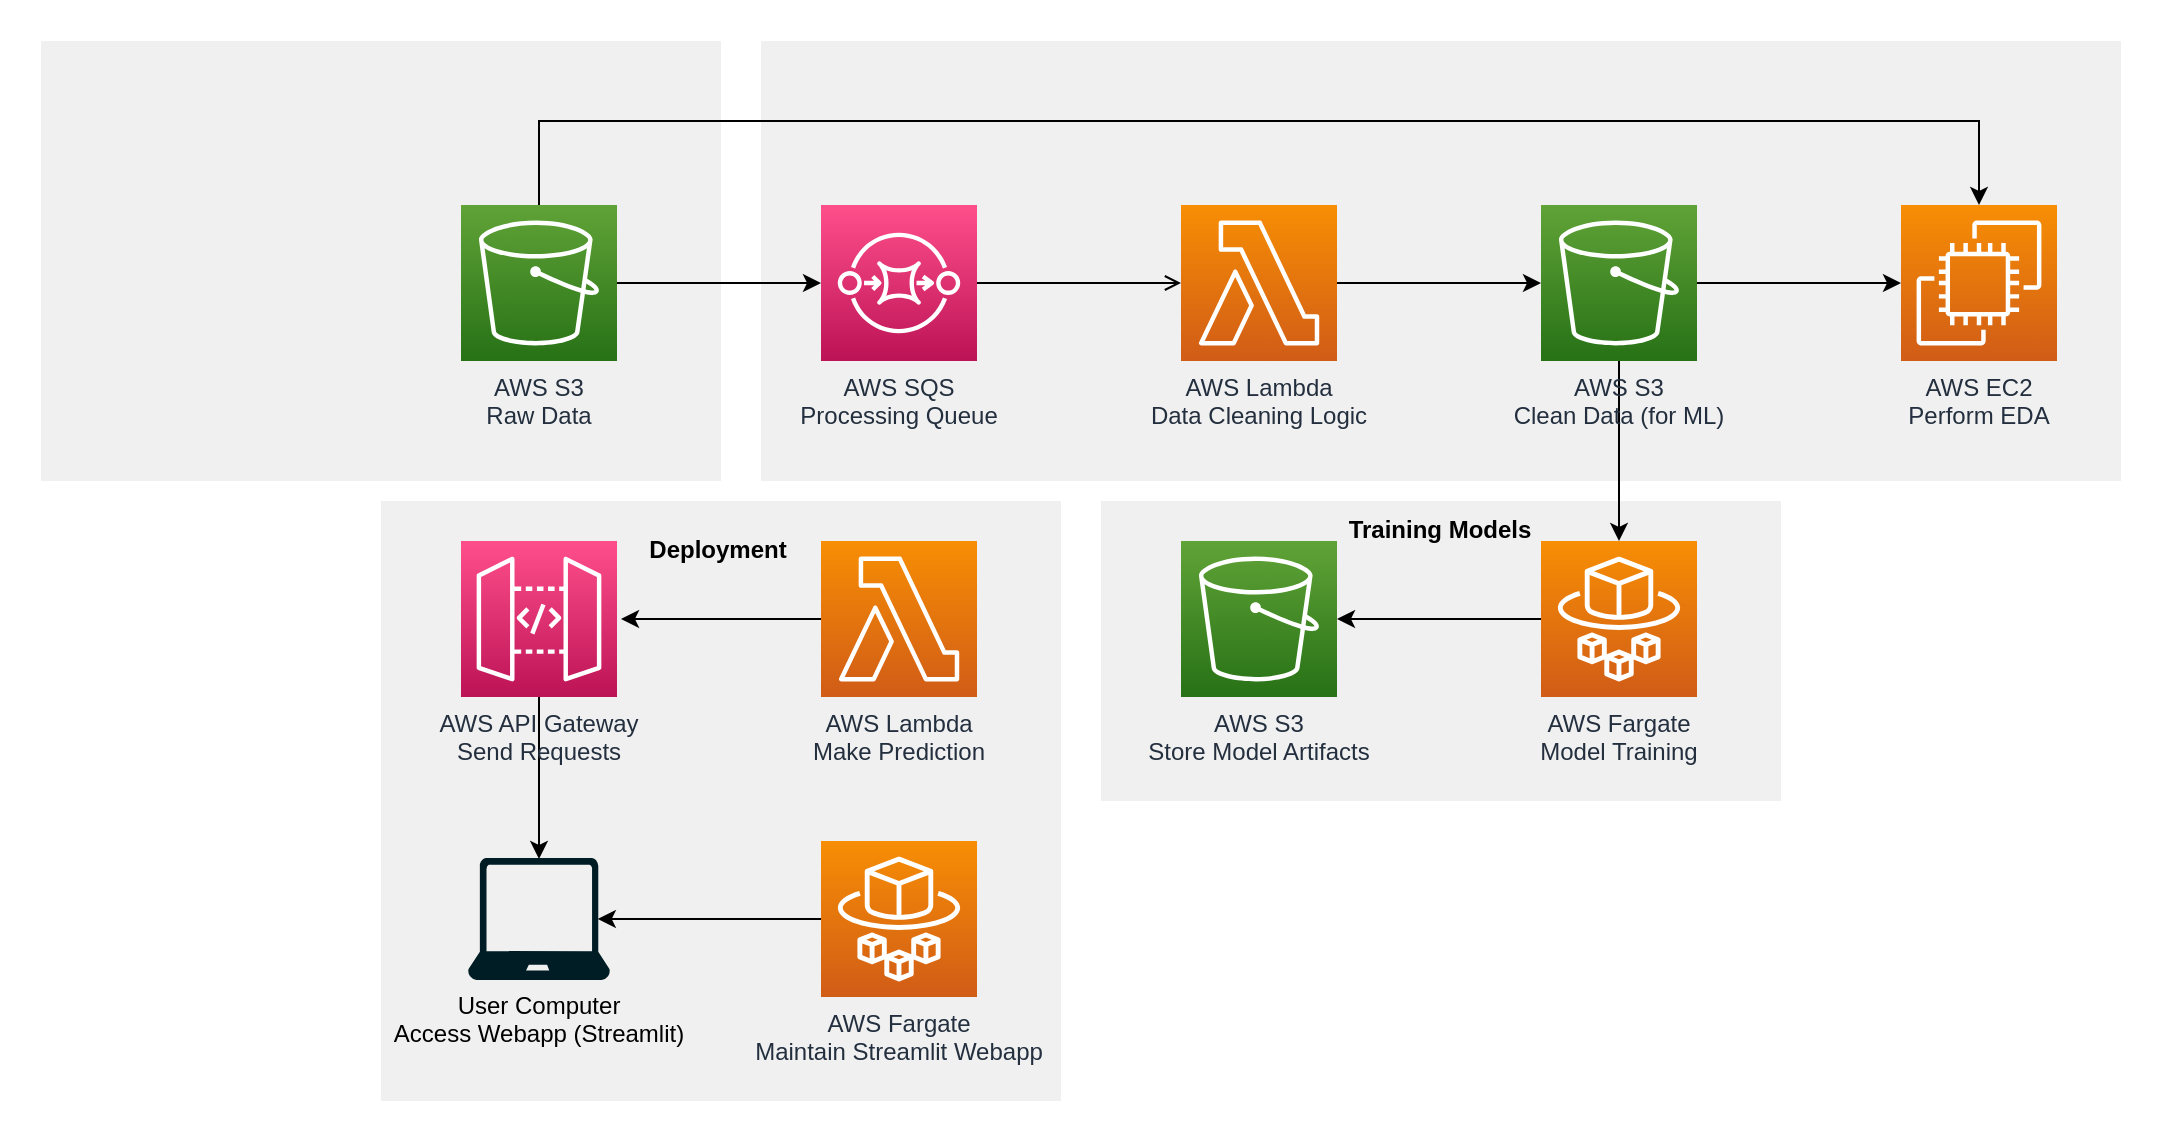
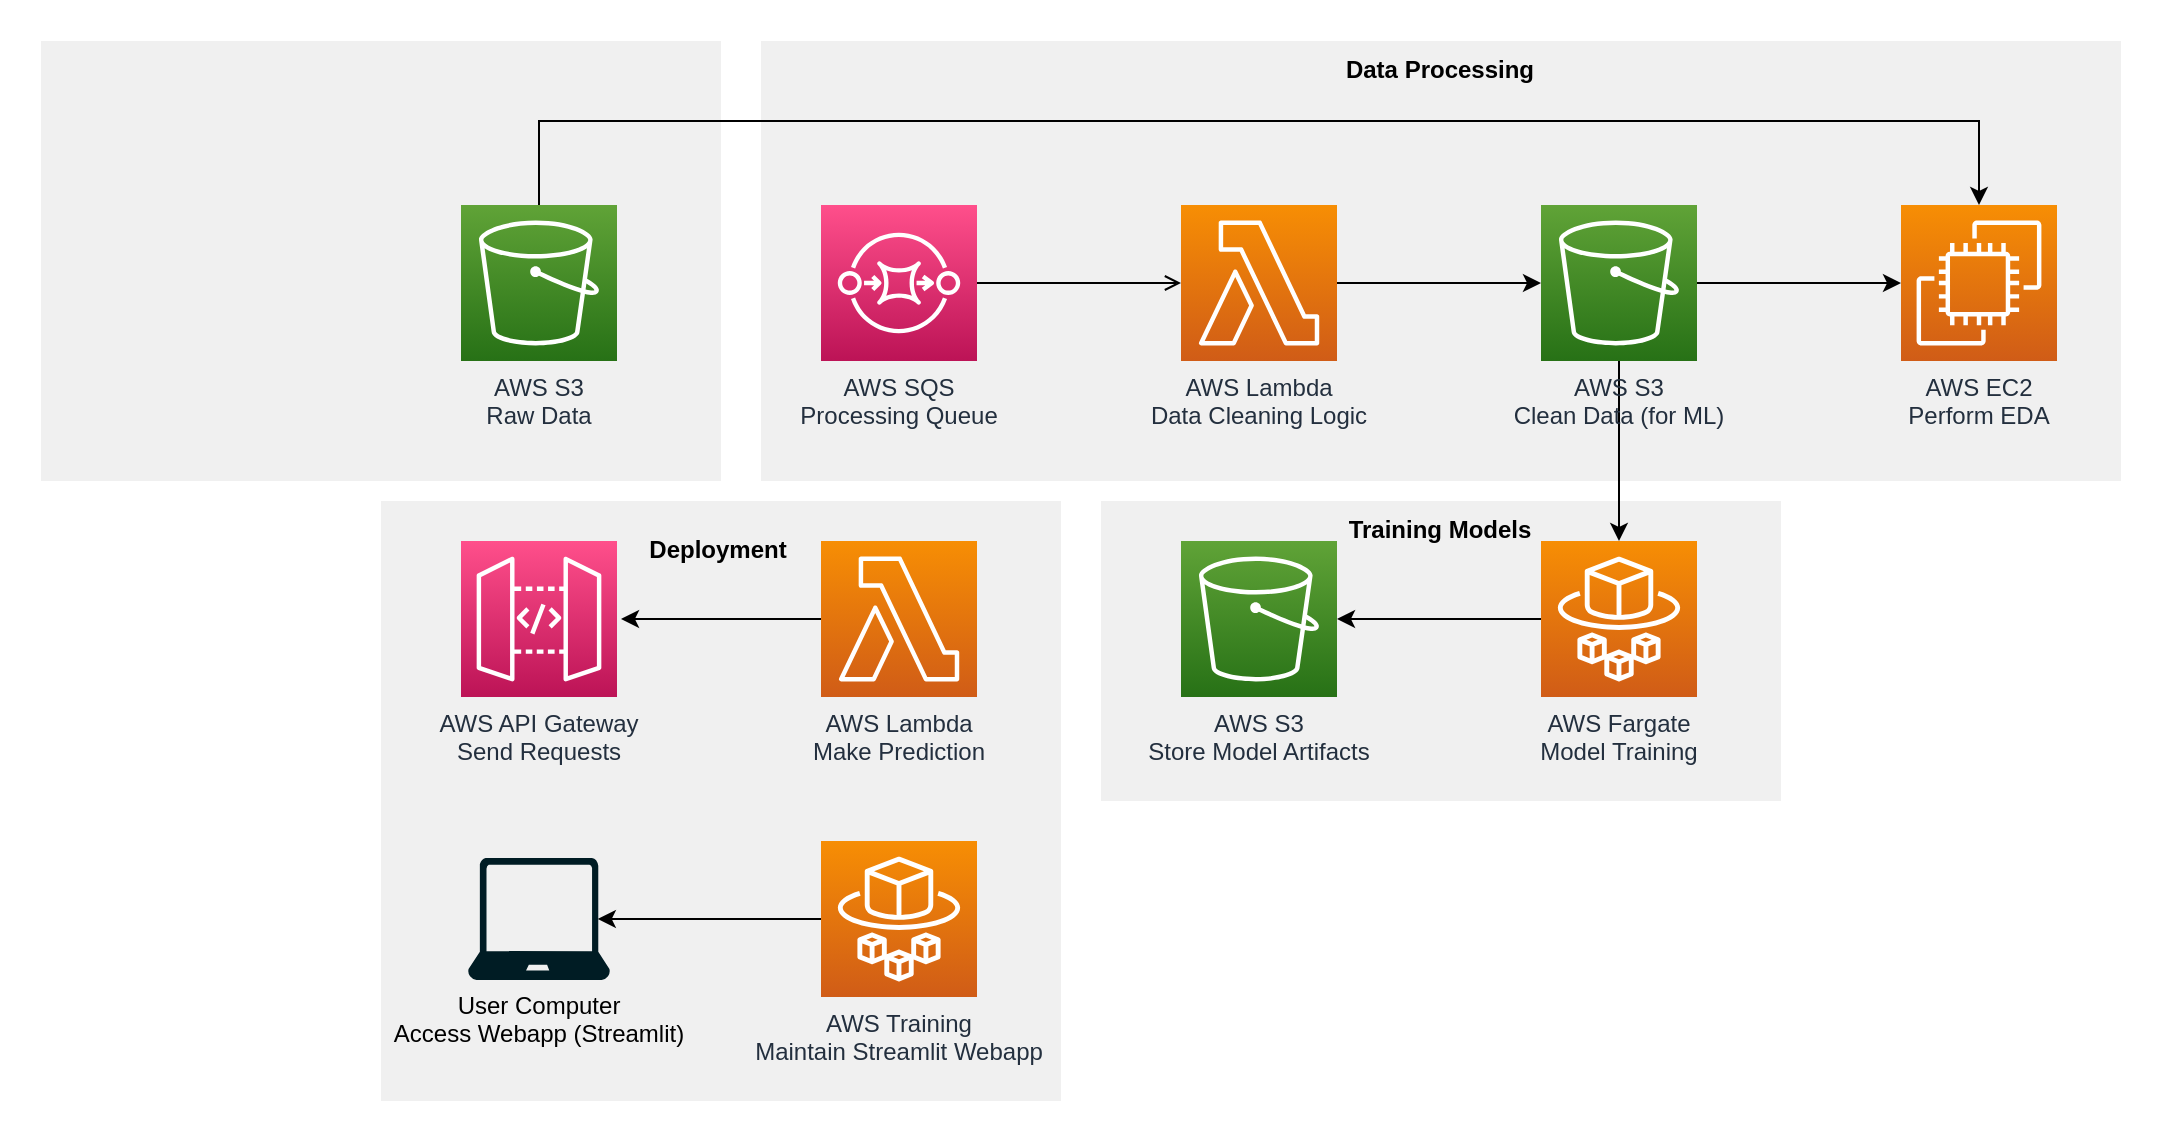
none -> (1441, 71)
(712, 283) -> none
(539, 771) -> none
(900, 1040) -> (900, 1040)
